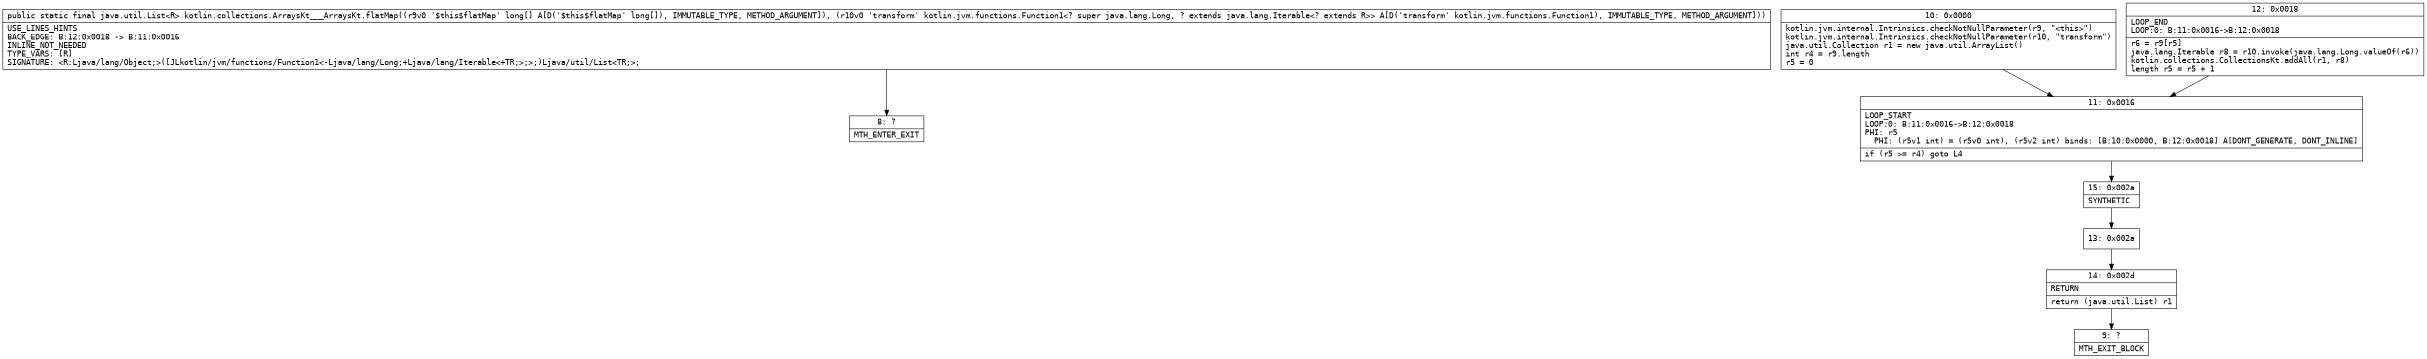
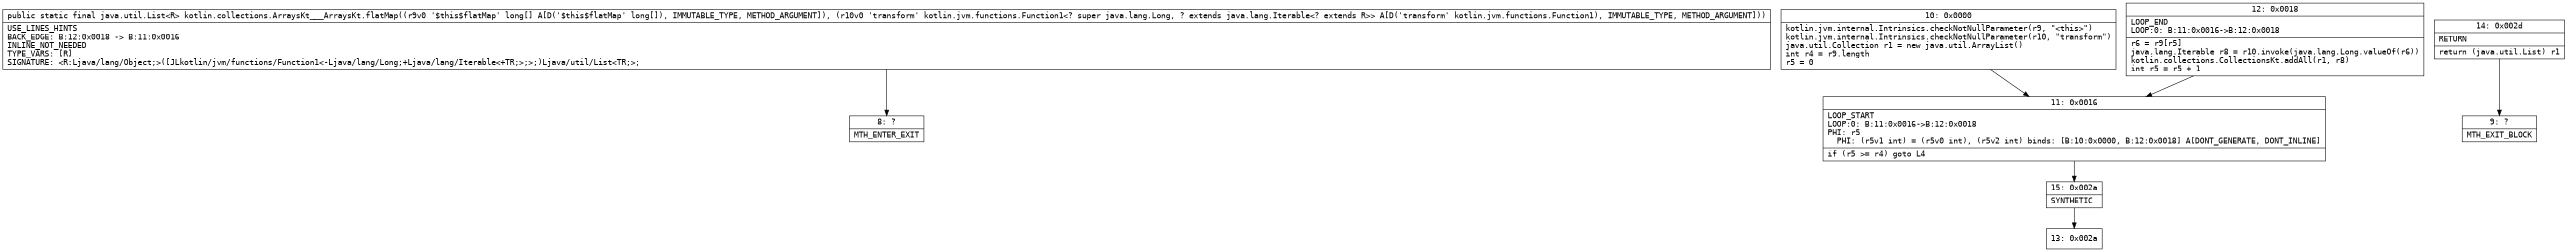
(2173, 69) -> (2166, 69)
(2111, 257) -> none
